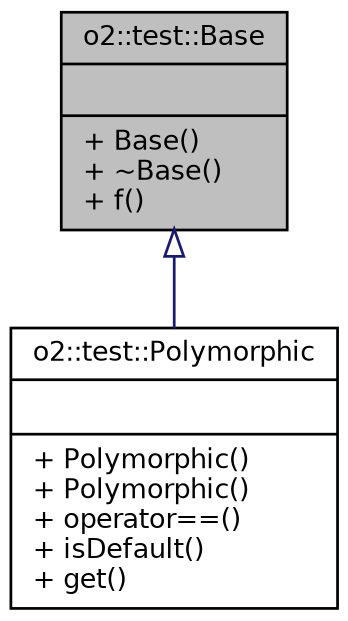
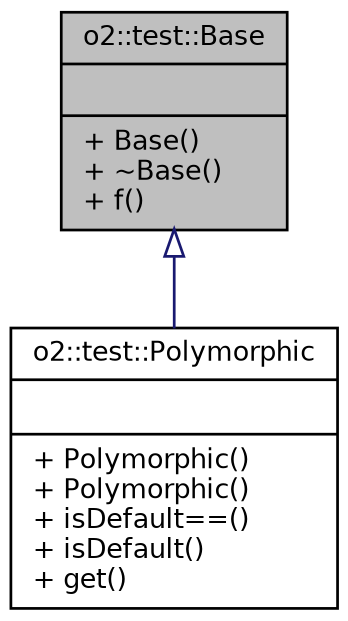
(137, 520) -> (142, 520)
